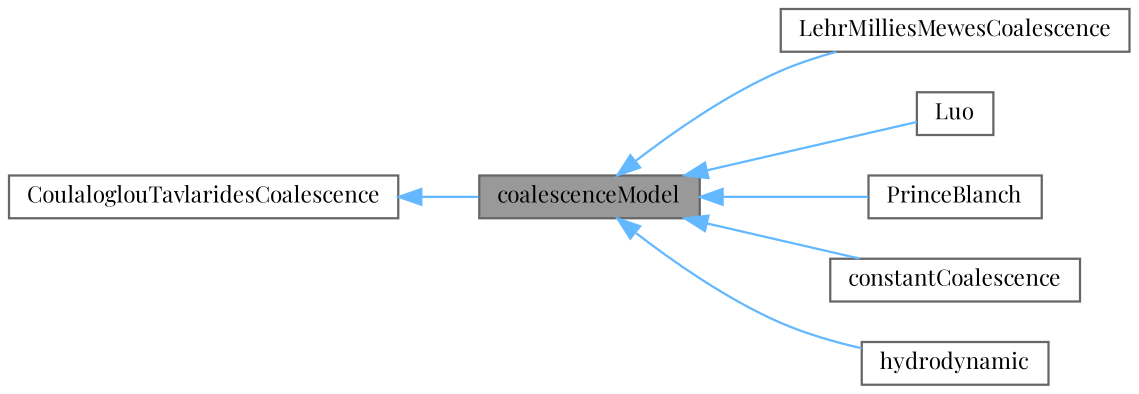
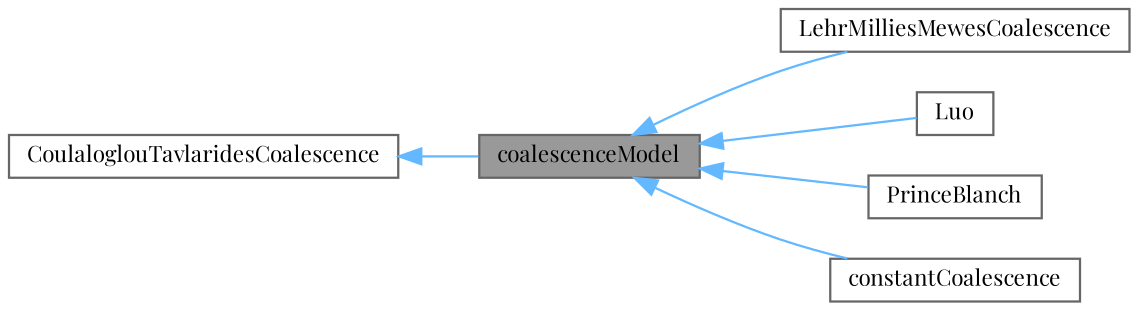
(955, 363) -> none
